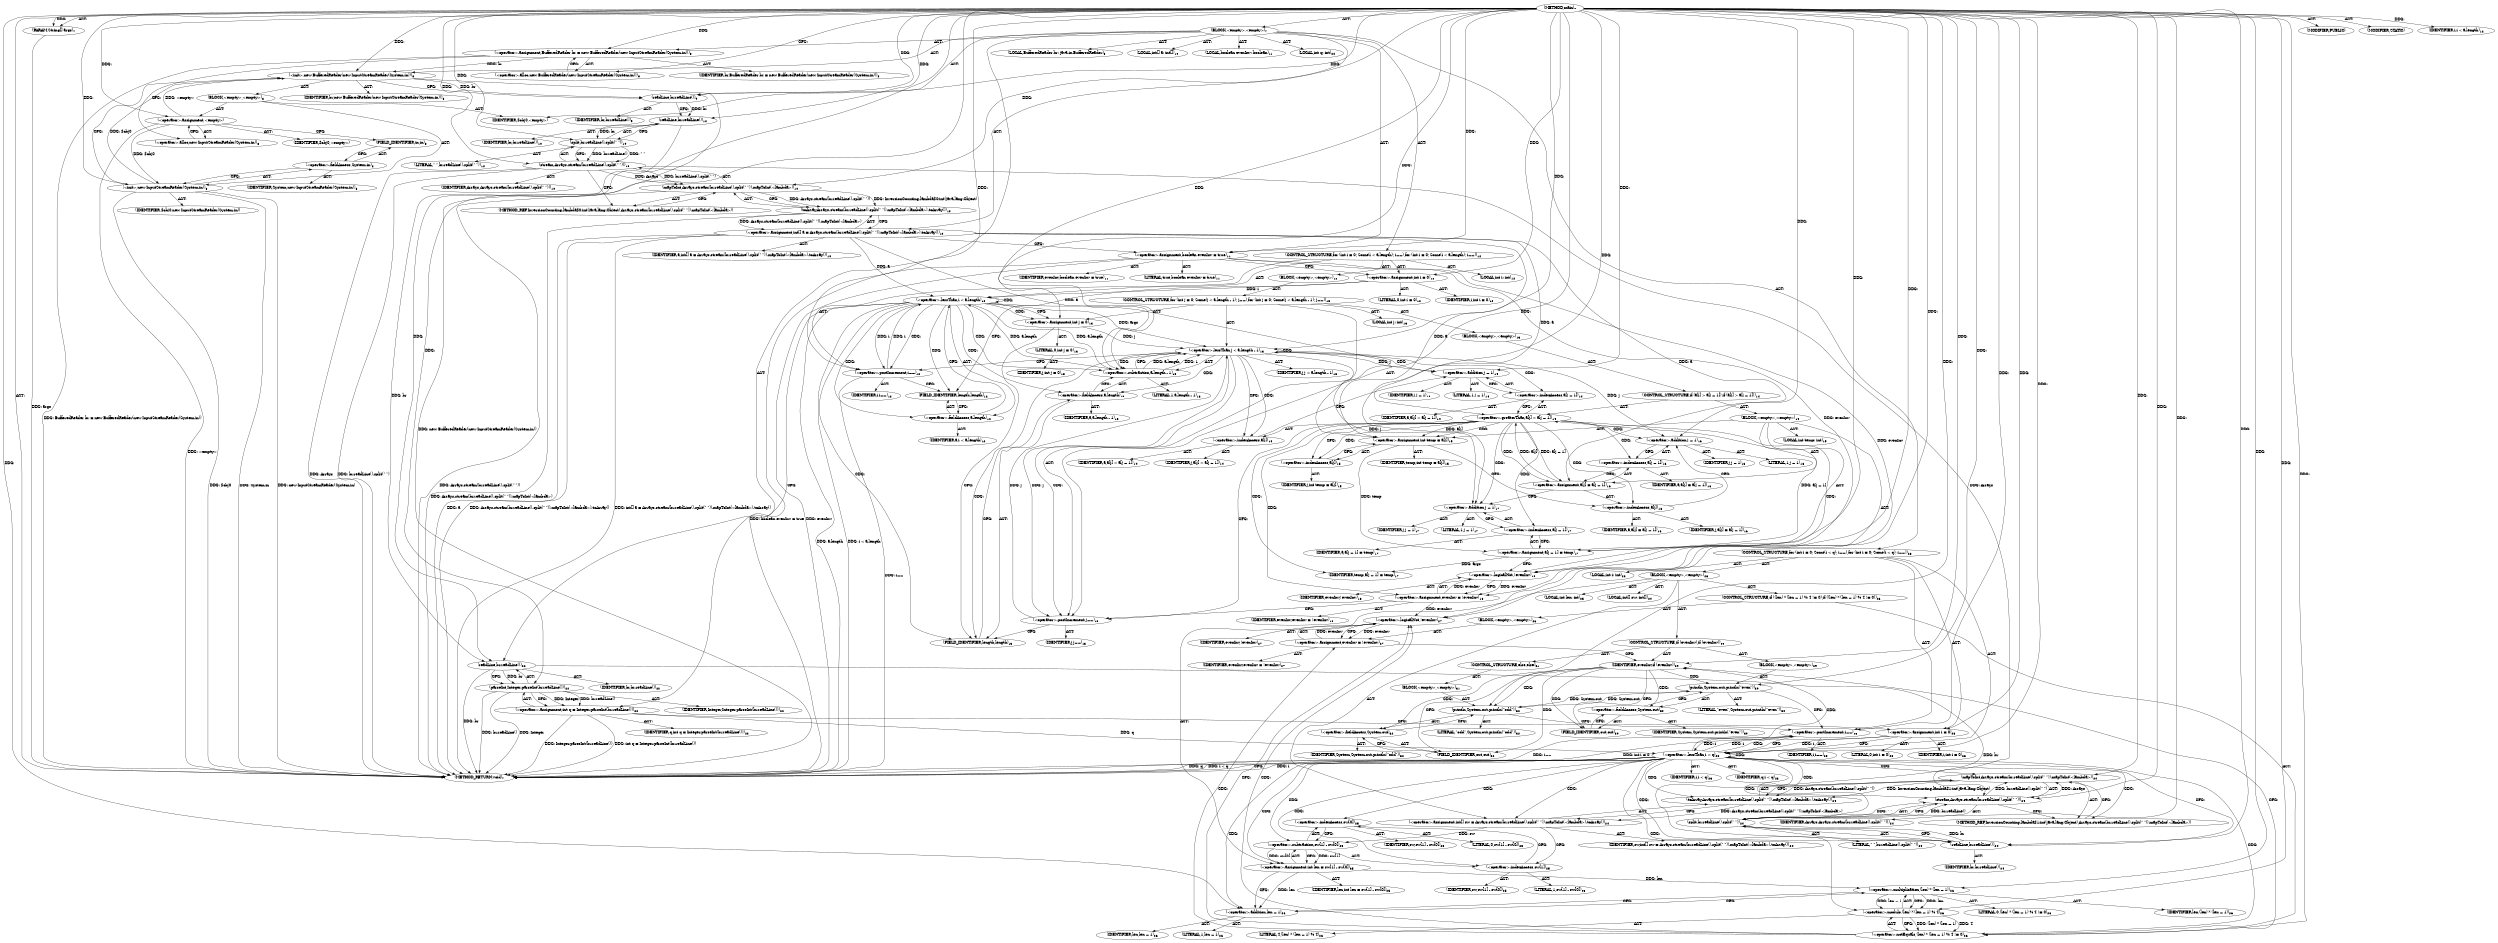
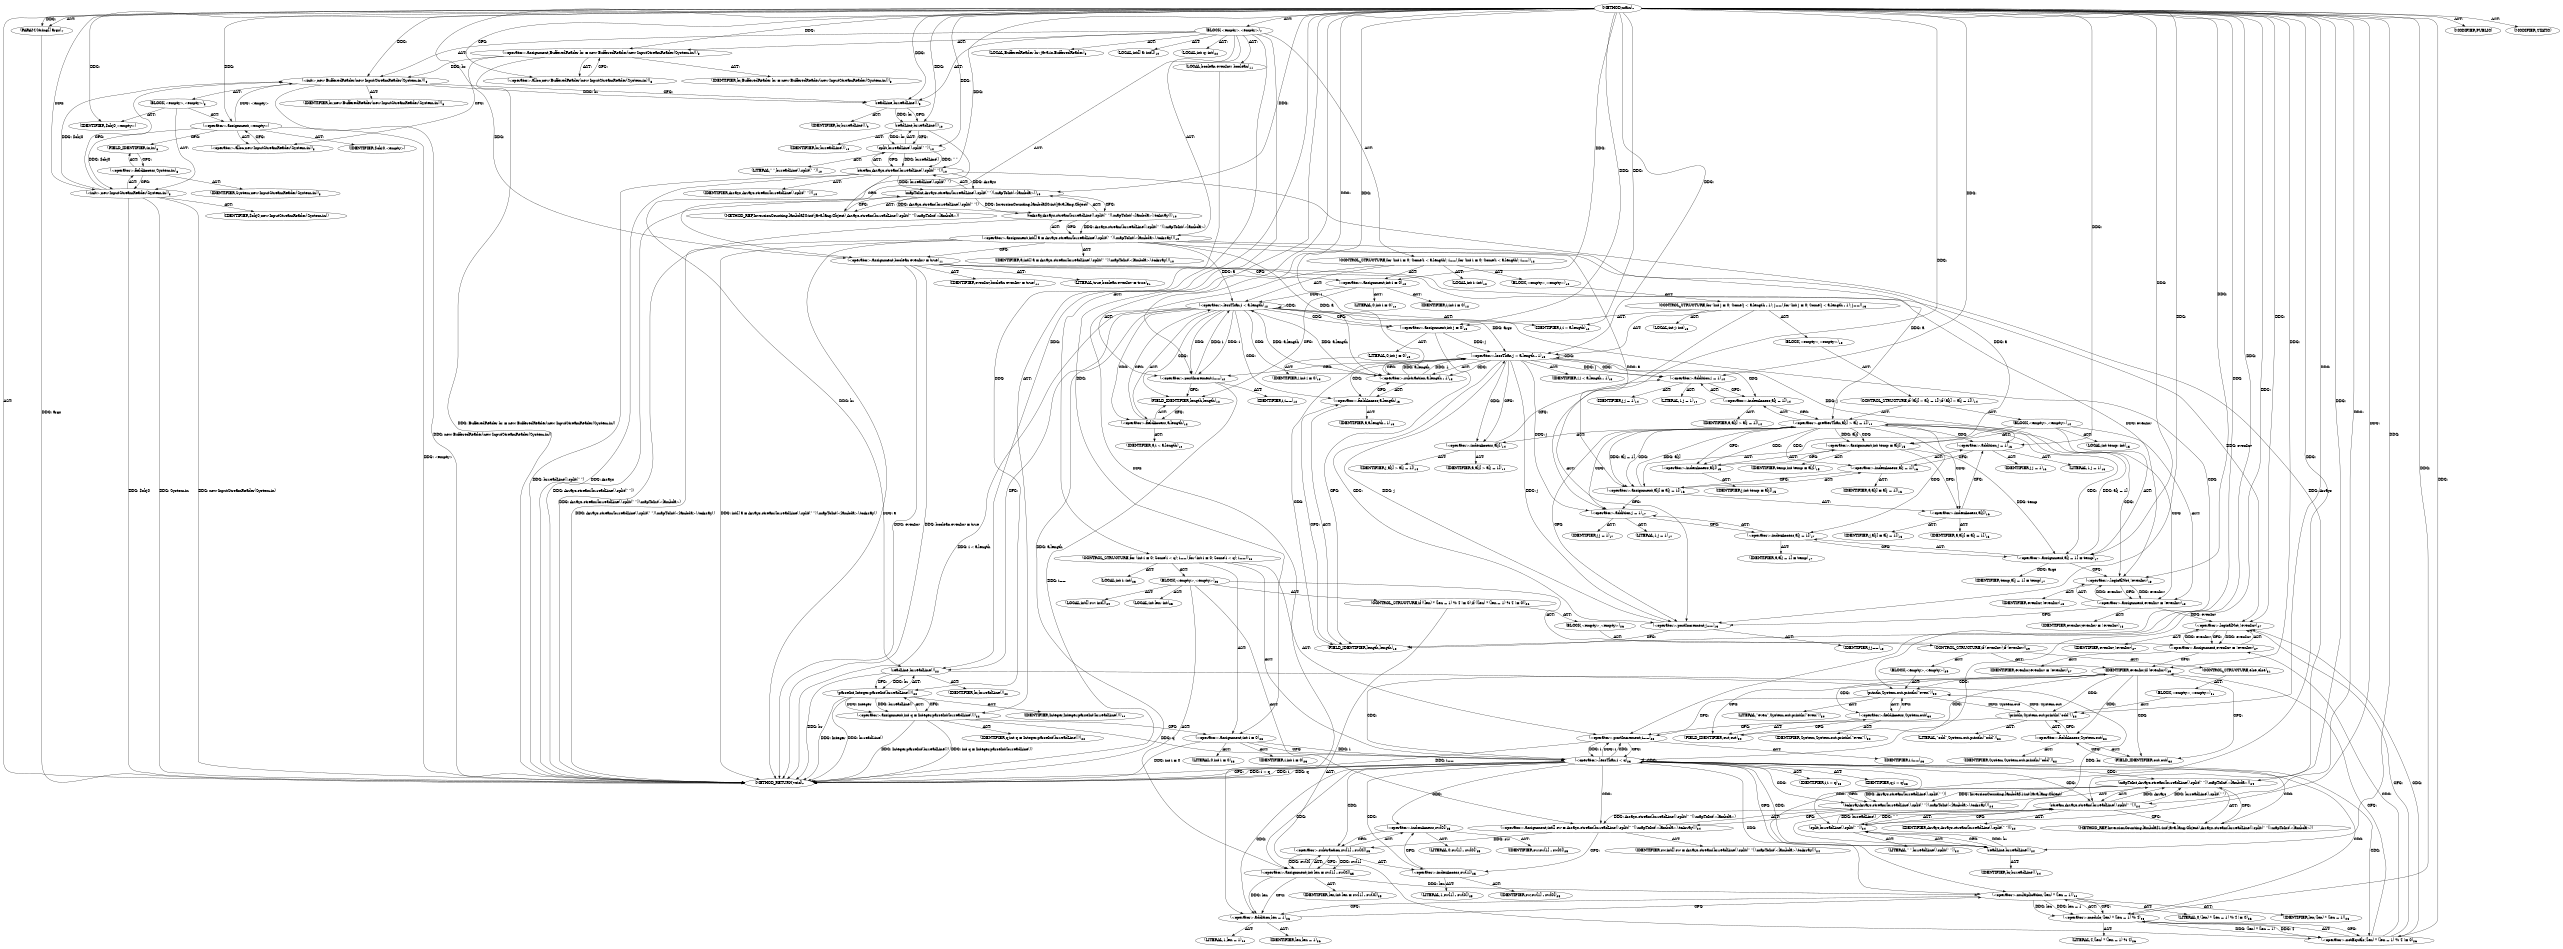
(763, 164) -> (998, 348)
(1218, 278) -> (1149, 283)
(1273, 337) -> (1403, 316)
(1176, 396) -> none
(1292, 447) -> (2048, 454)
none -> (1776, 843)
